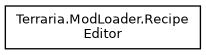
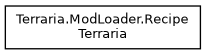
(103, 27) -> (103, 27)
